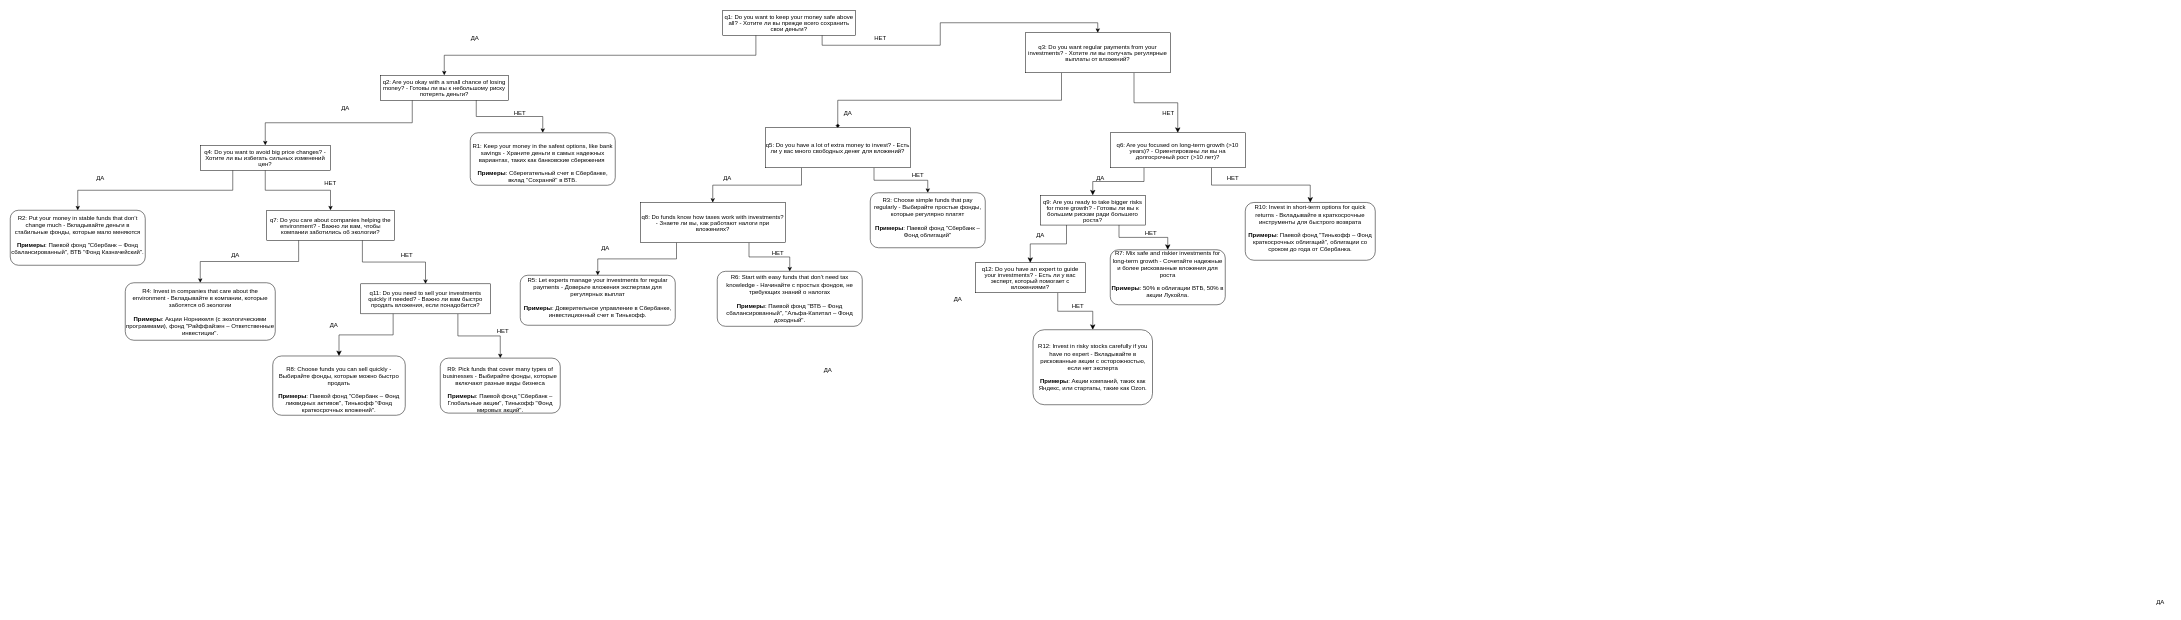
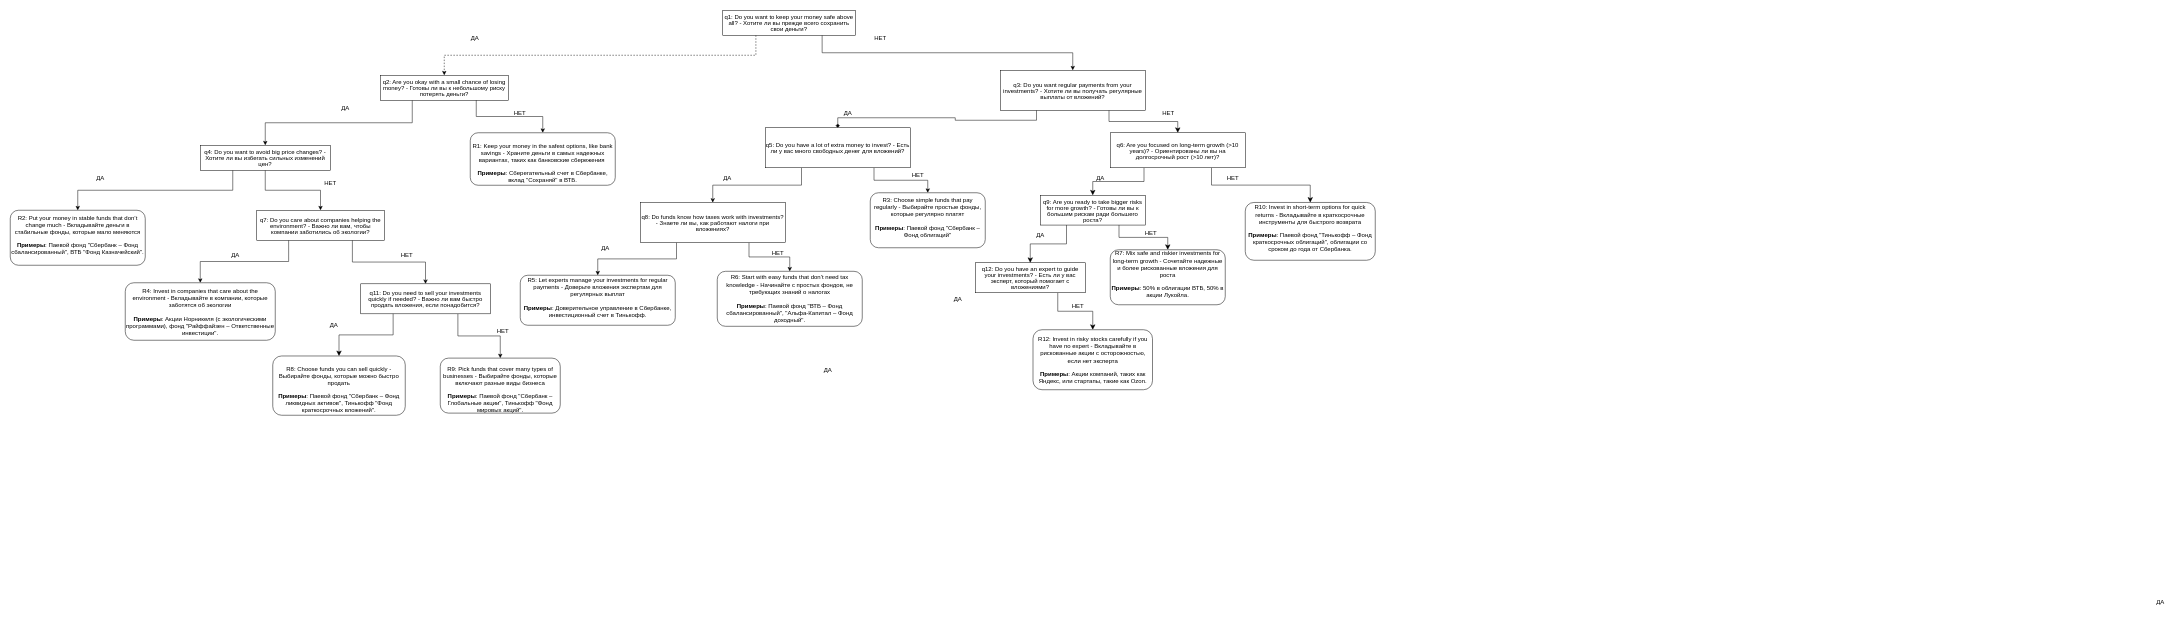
(1098, 53) -> (1073, 90)
(603, 55) -> (603, 55)
(331, 225) -> (321, 225)
(1093, 367) -> (1093, 360)
